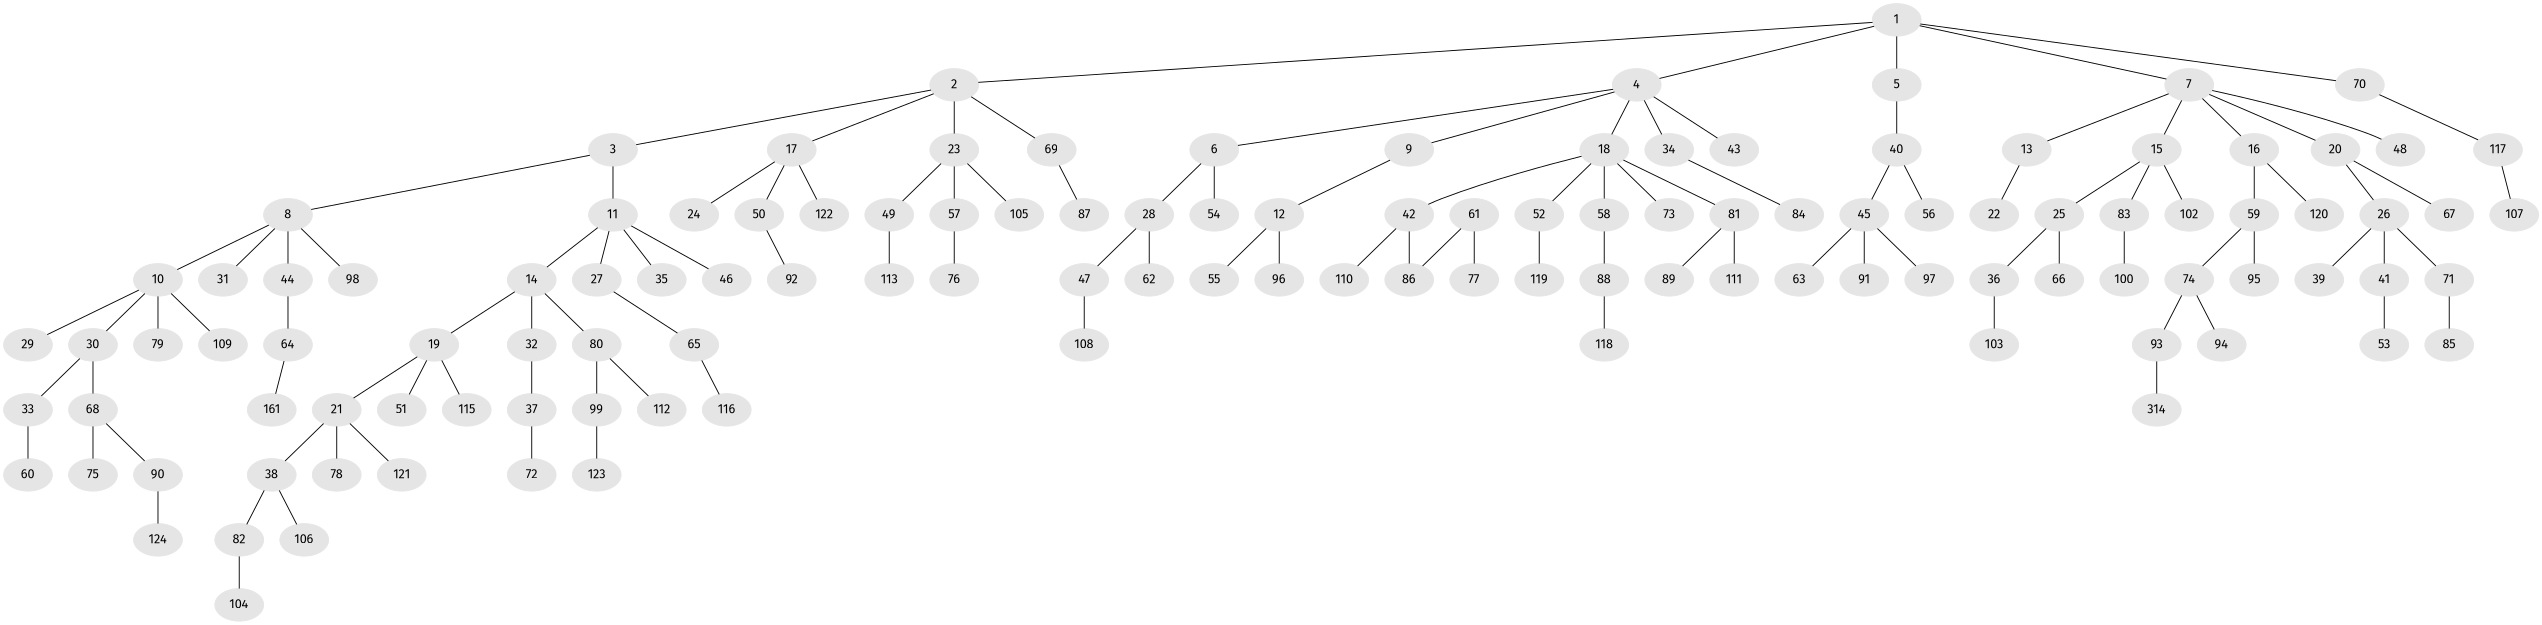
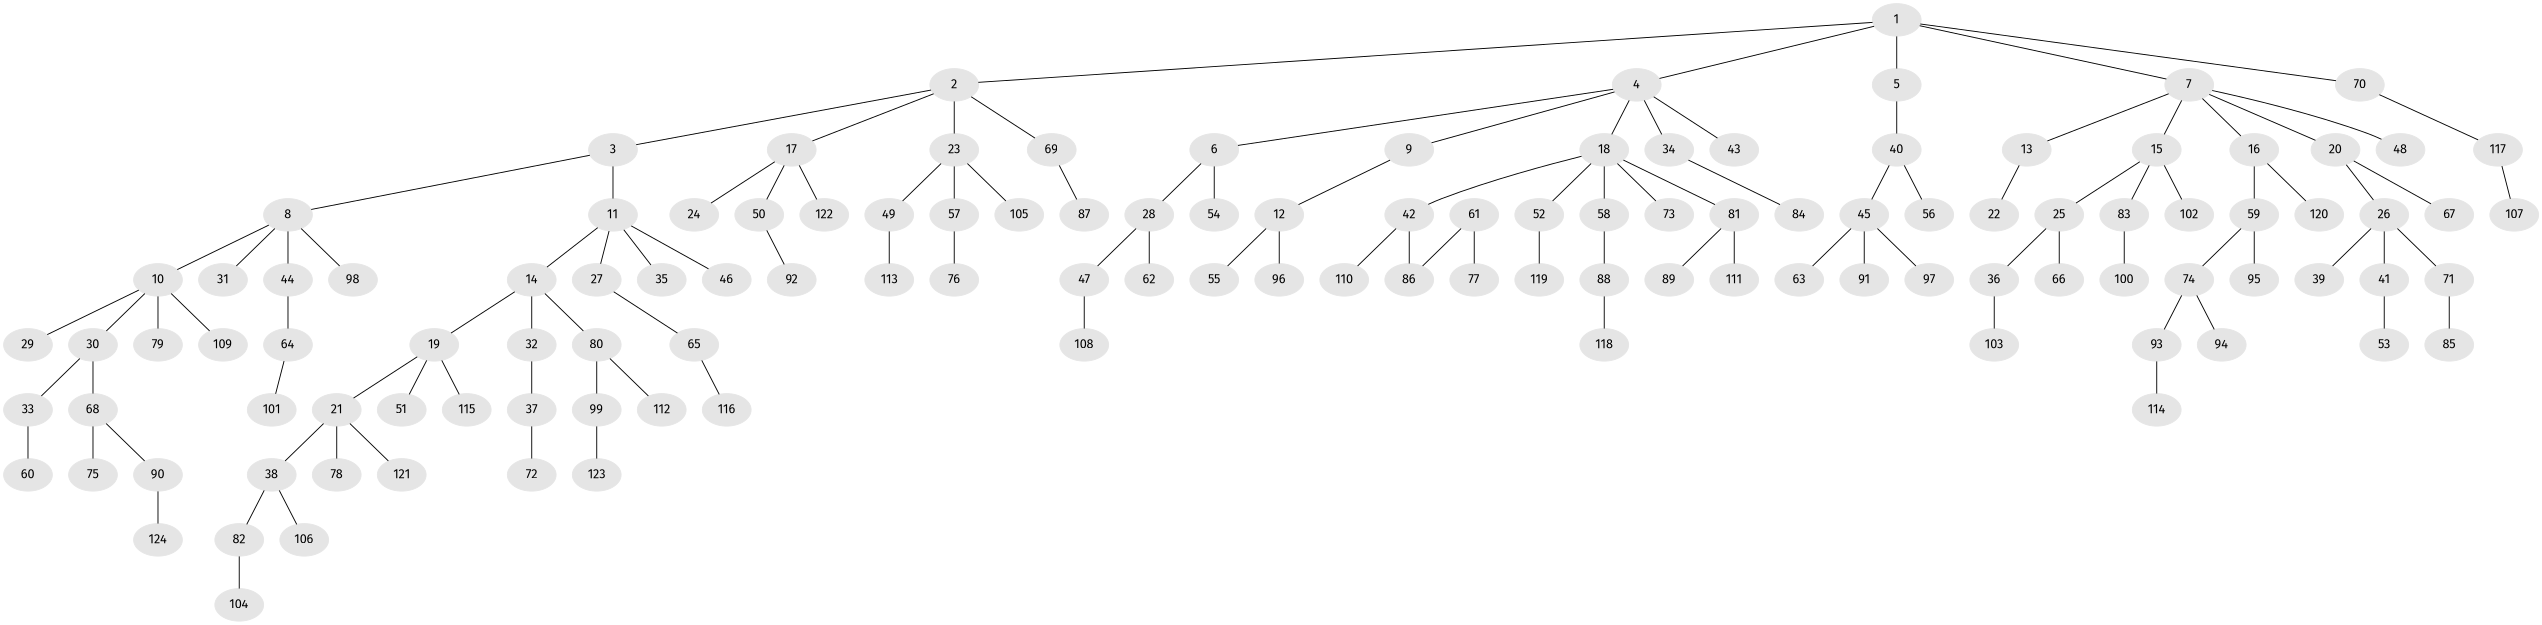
(272, 410) -> (272, 410)
(2157, 410) -> (2157, 410)
